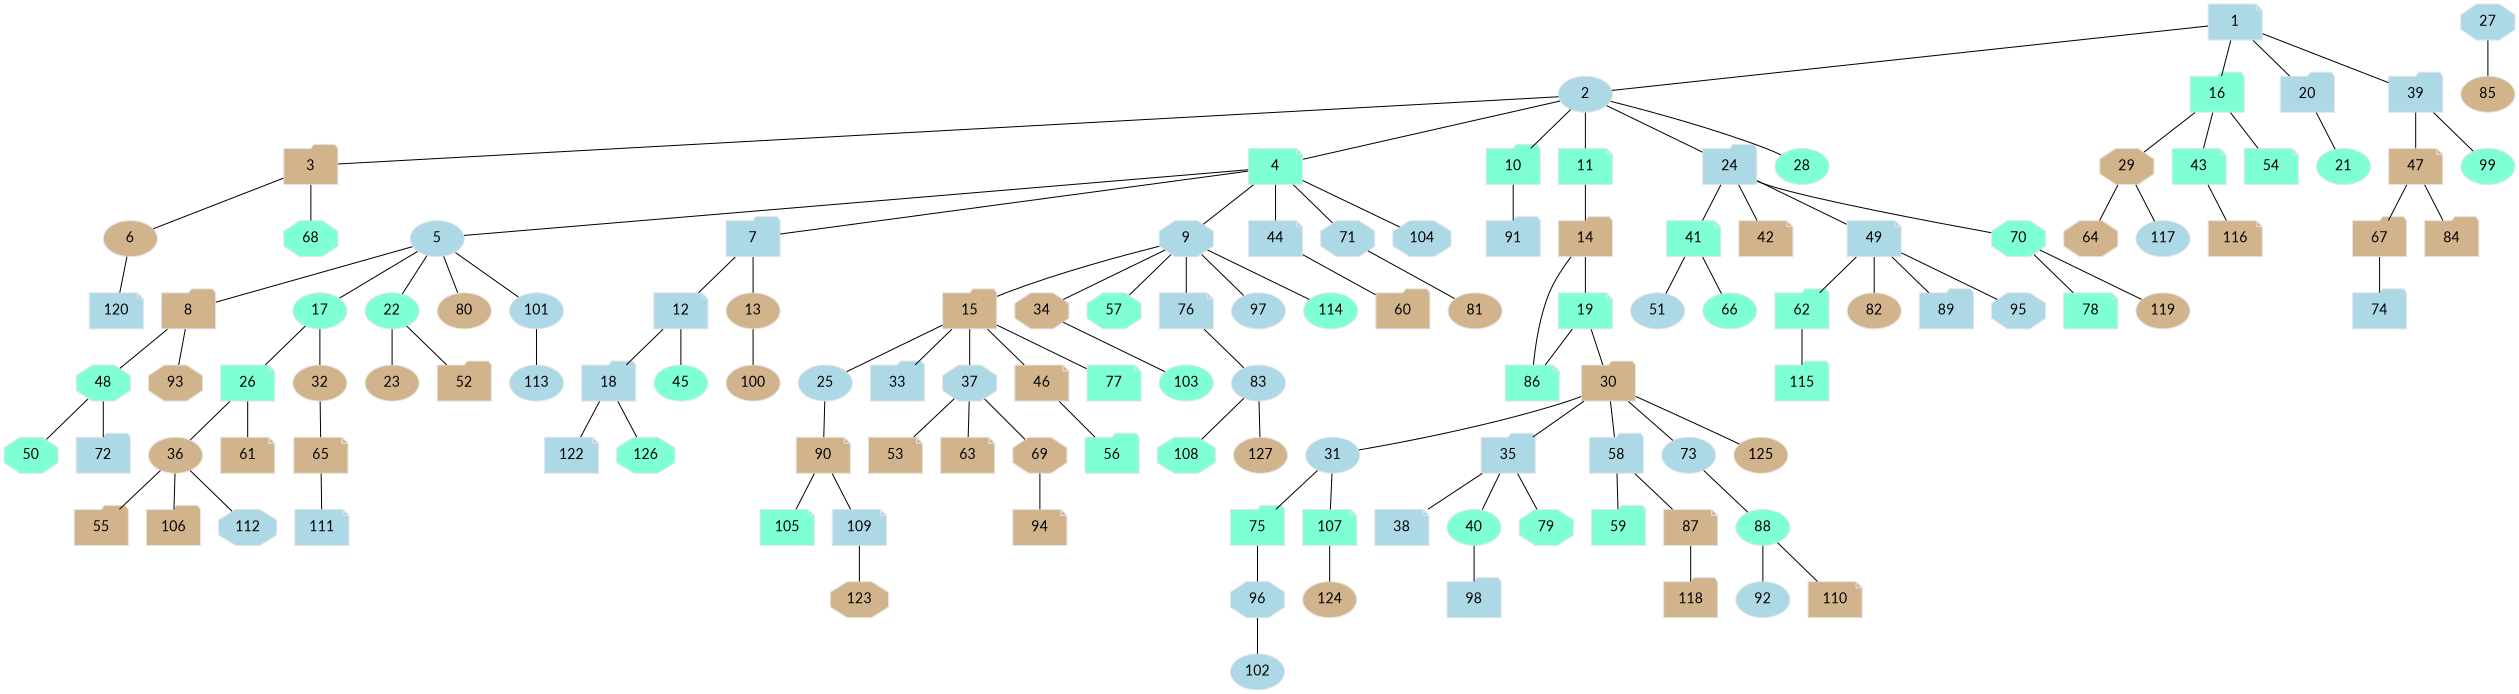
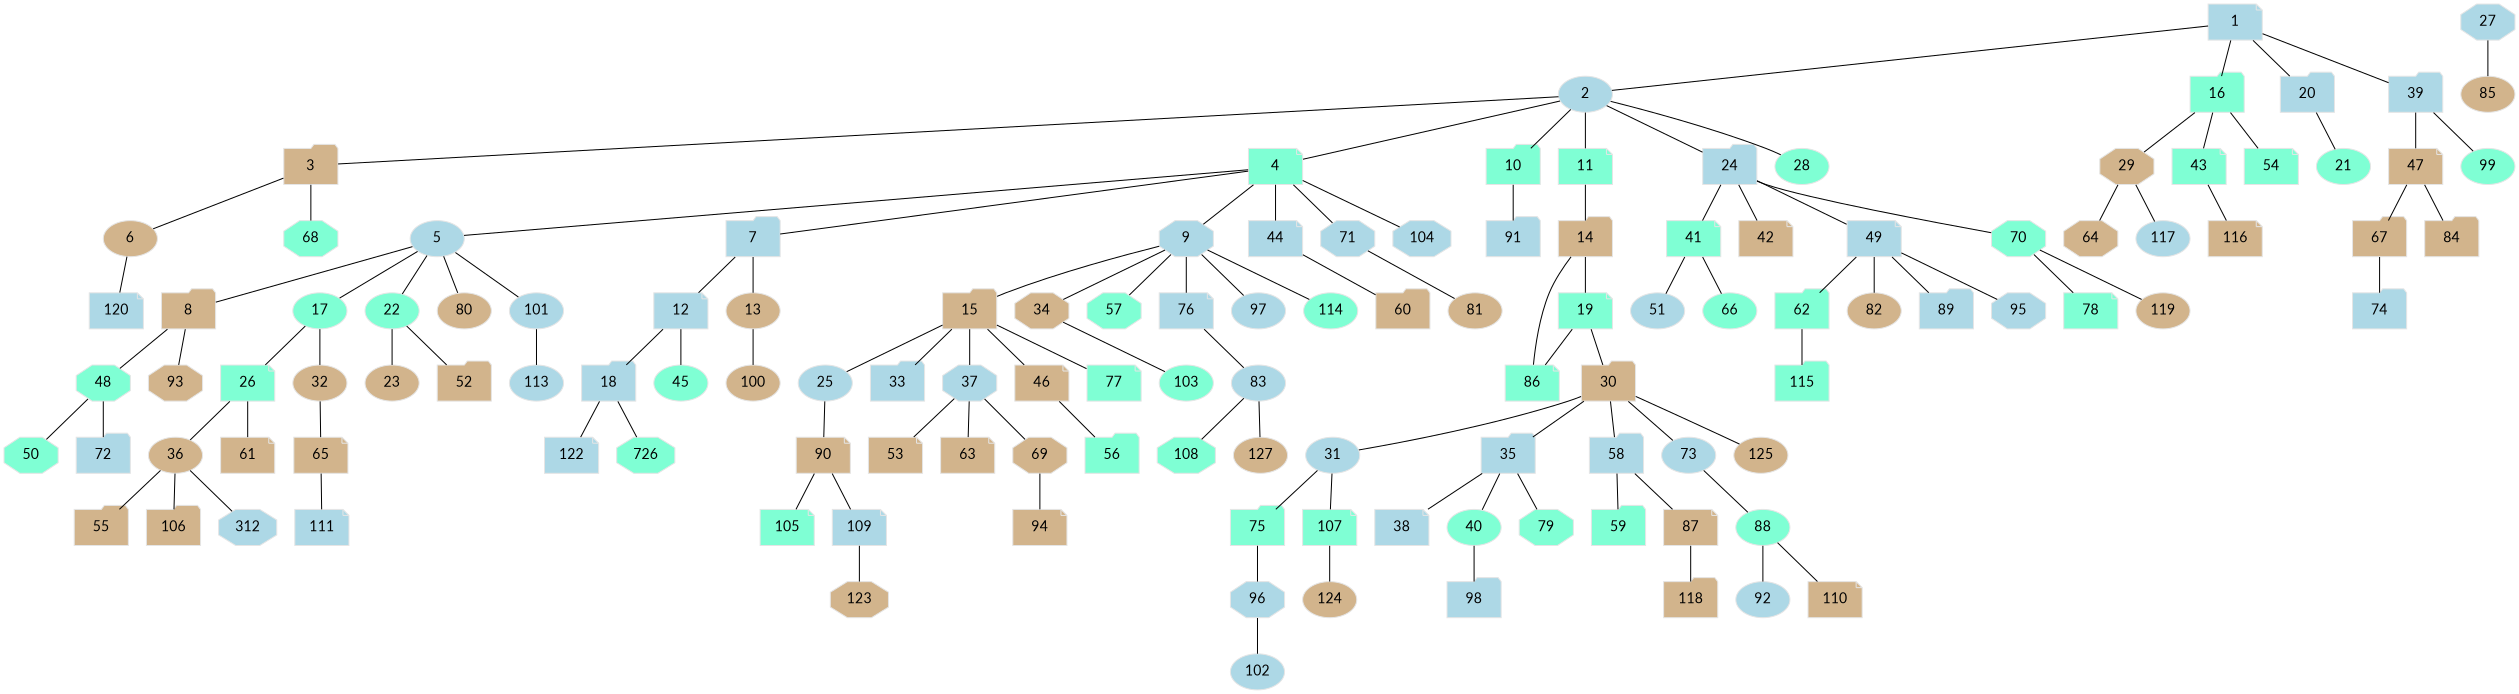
(646, 455) -> (646, 455)
(248, 527) -> (248, 527)
